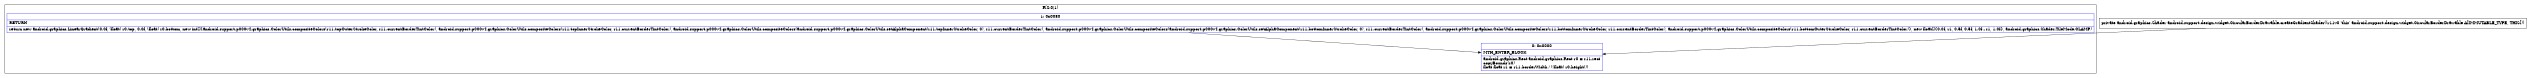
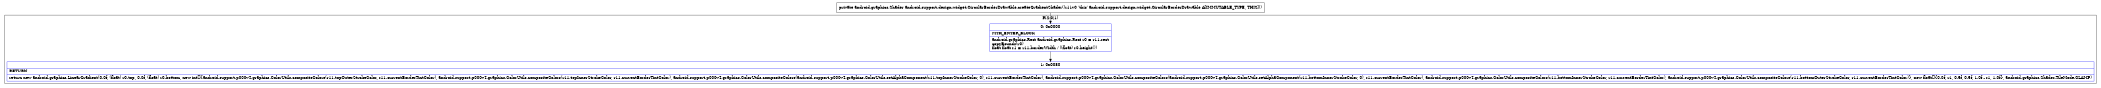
(1334, 43) -> (1051, 55)
